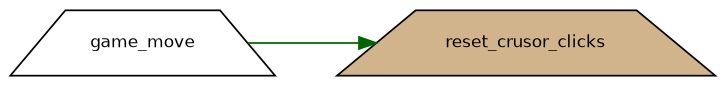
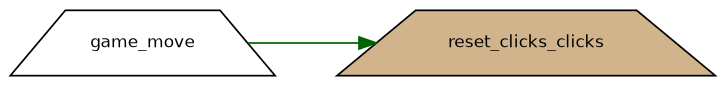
(526, 43) -> (526, 43)
